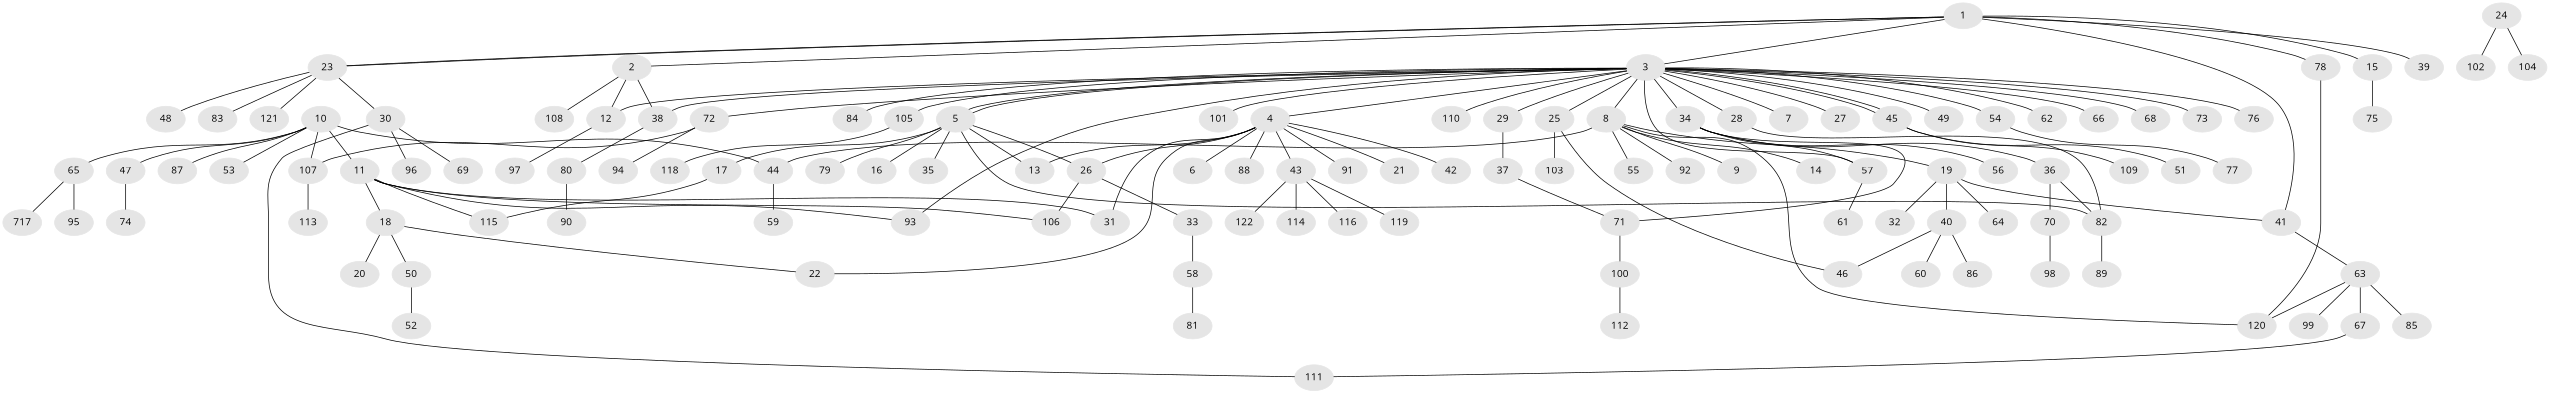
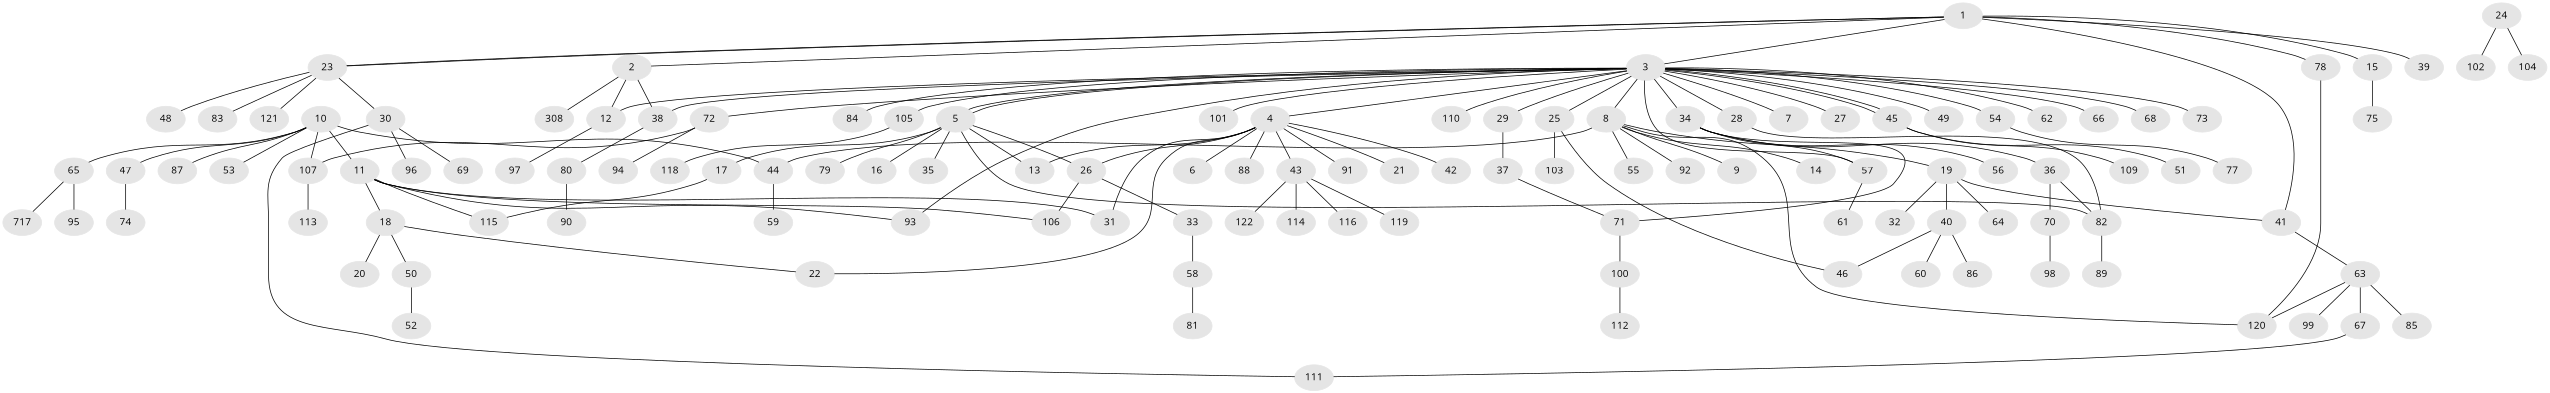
(554, 119) -> (554, 119)
(2254, 119) -> none
